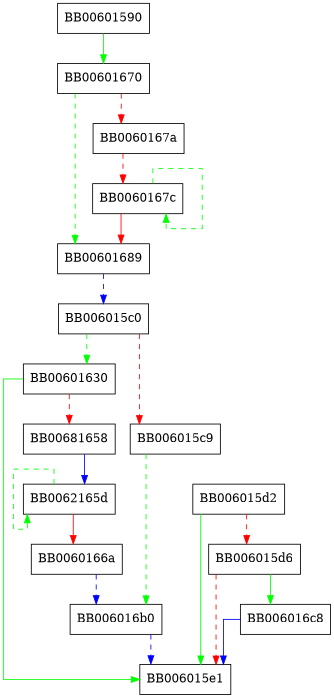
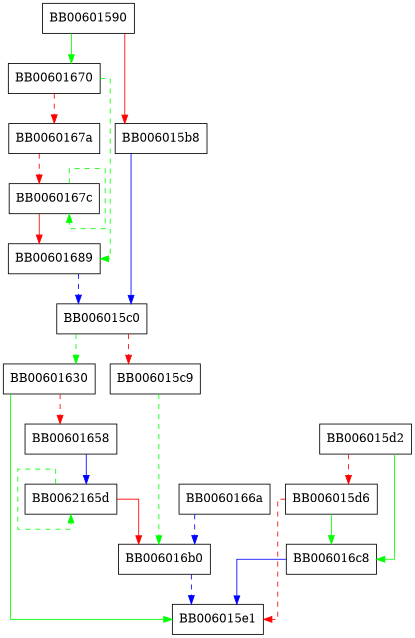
none -> (161, 139)
(69, 439) -> (71, 439)
(73, 525) -> (139, 507)
(201, 585) -> (394, 512)
